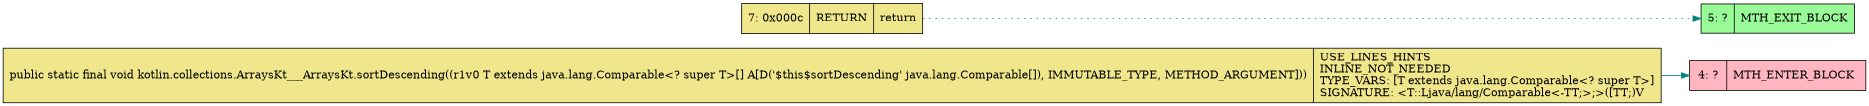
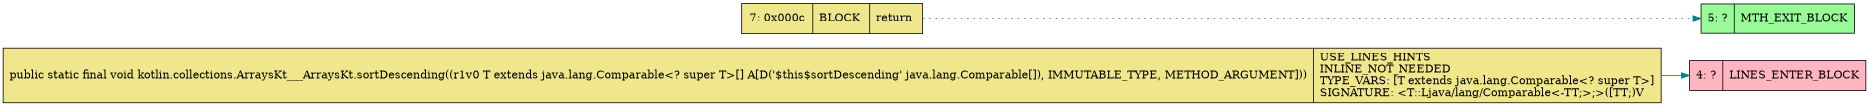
(842, 18) -> (840, 18)
(1794, 75) -> (1794, 75)
